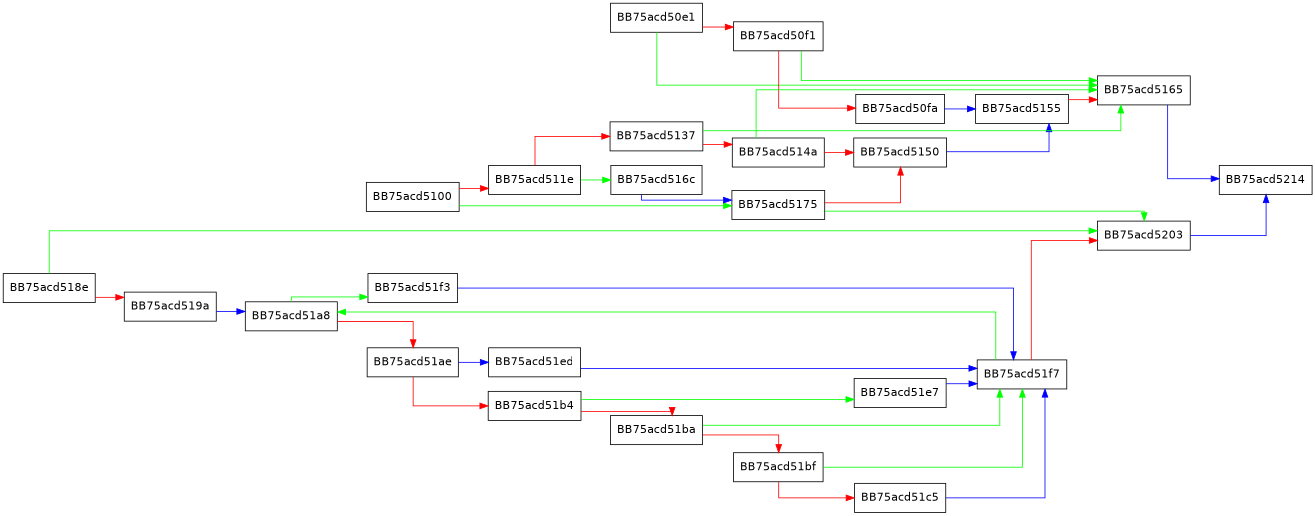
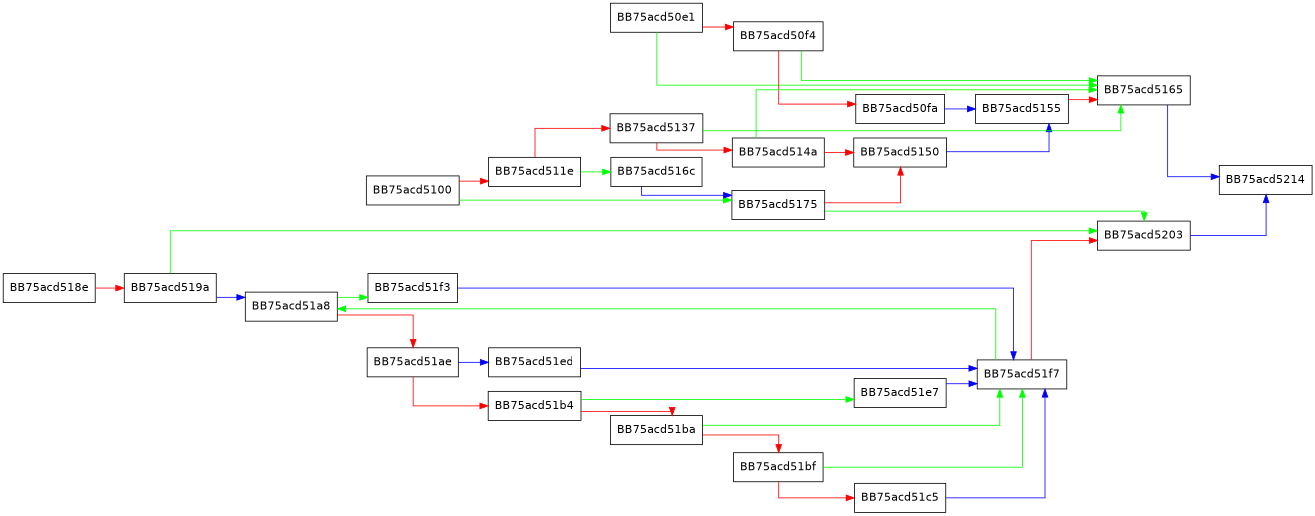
(778, 36) -> (778, 36)
(548, 231) -> (608, 231)
